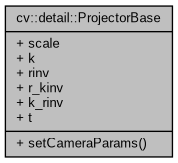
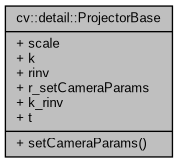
(40, 88) -> (84, 88)
